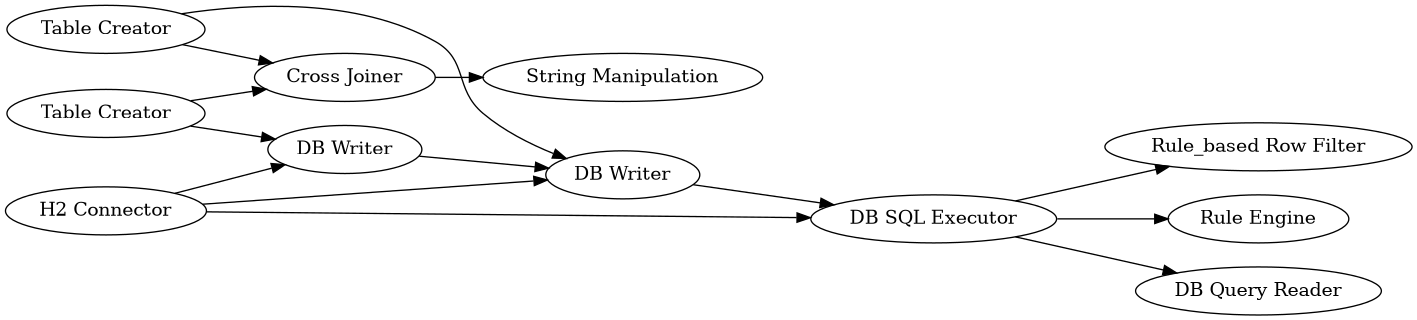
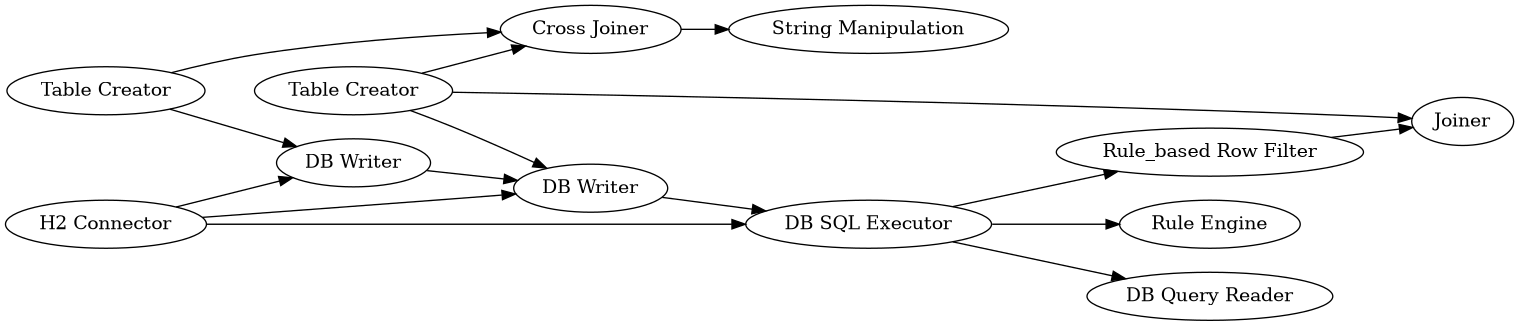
none -> (1463, 121)
